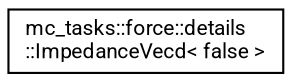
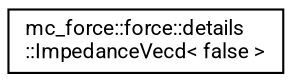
(146, 41) -> (146, 41)
